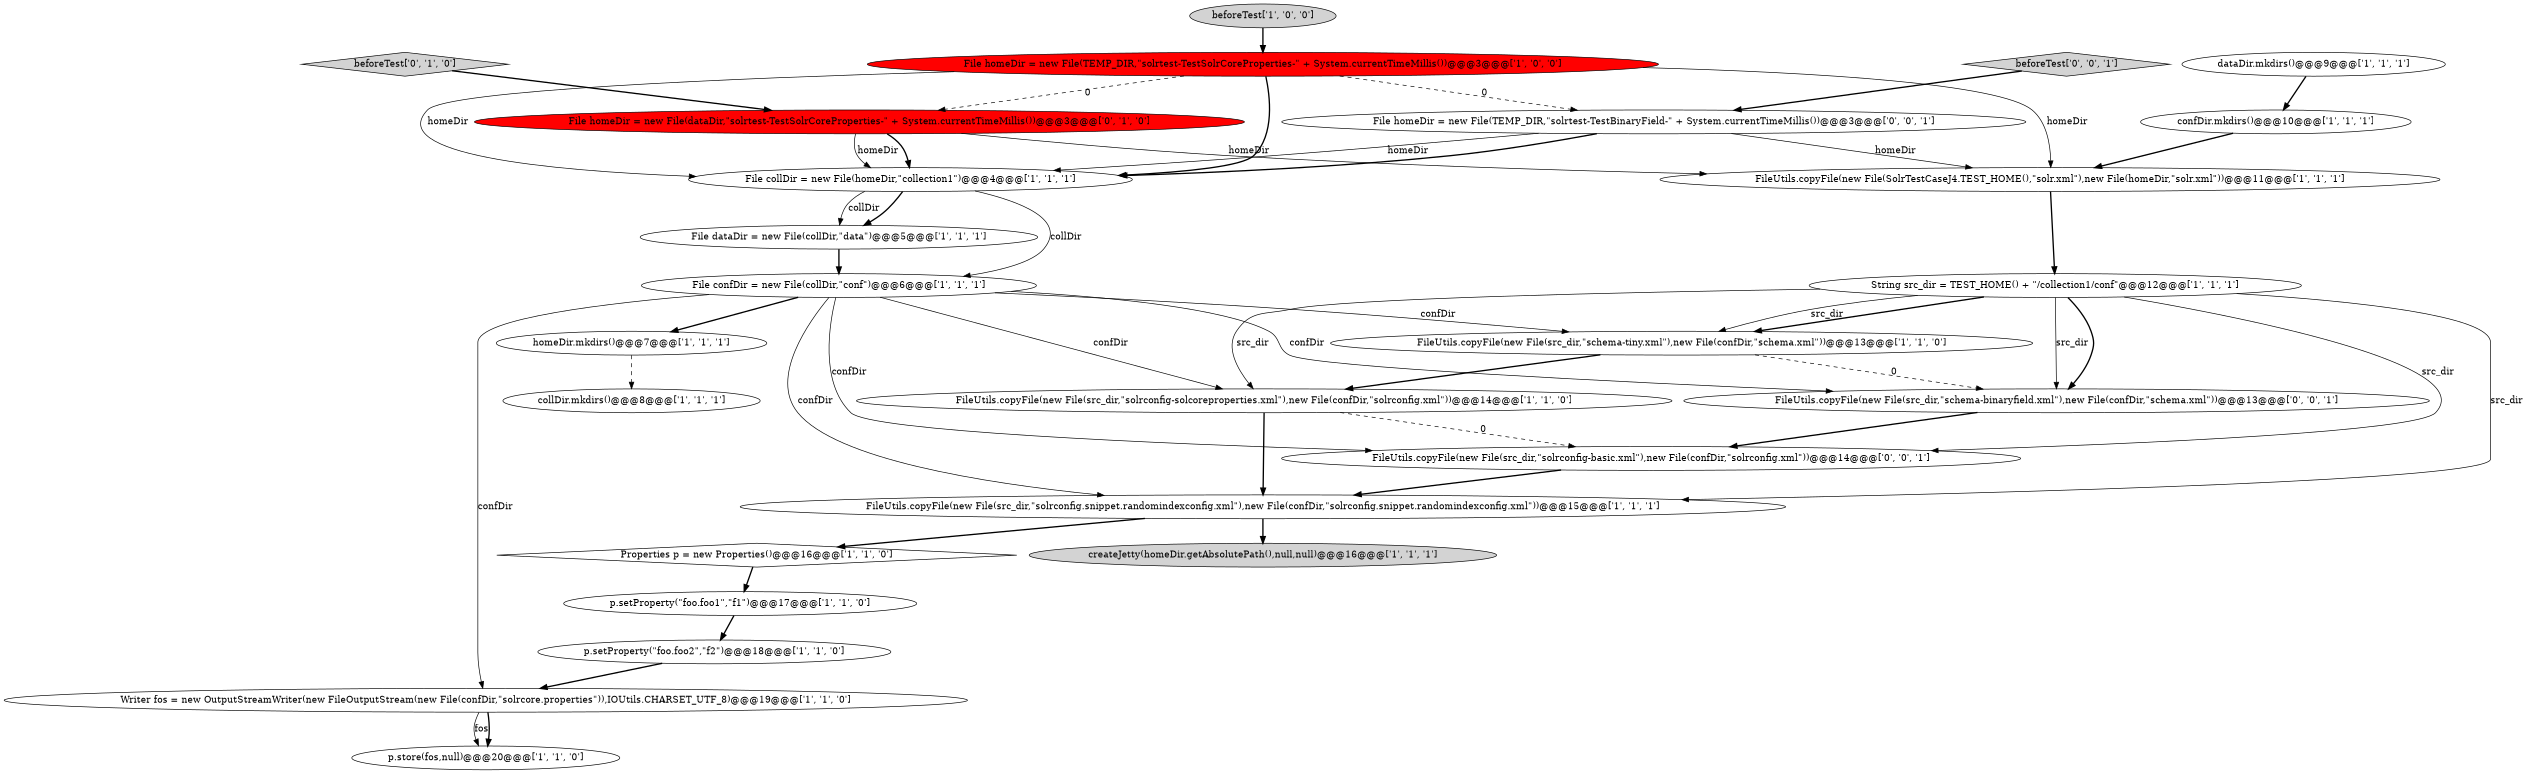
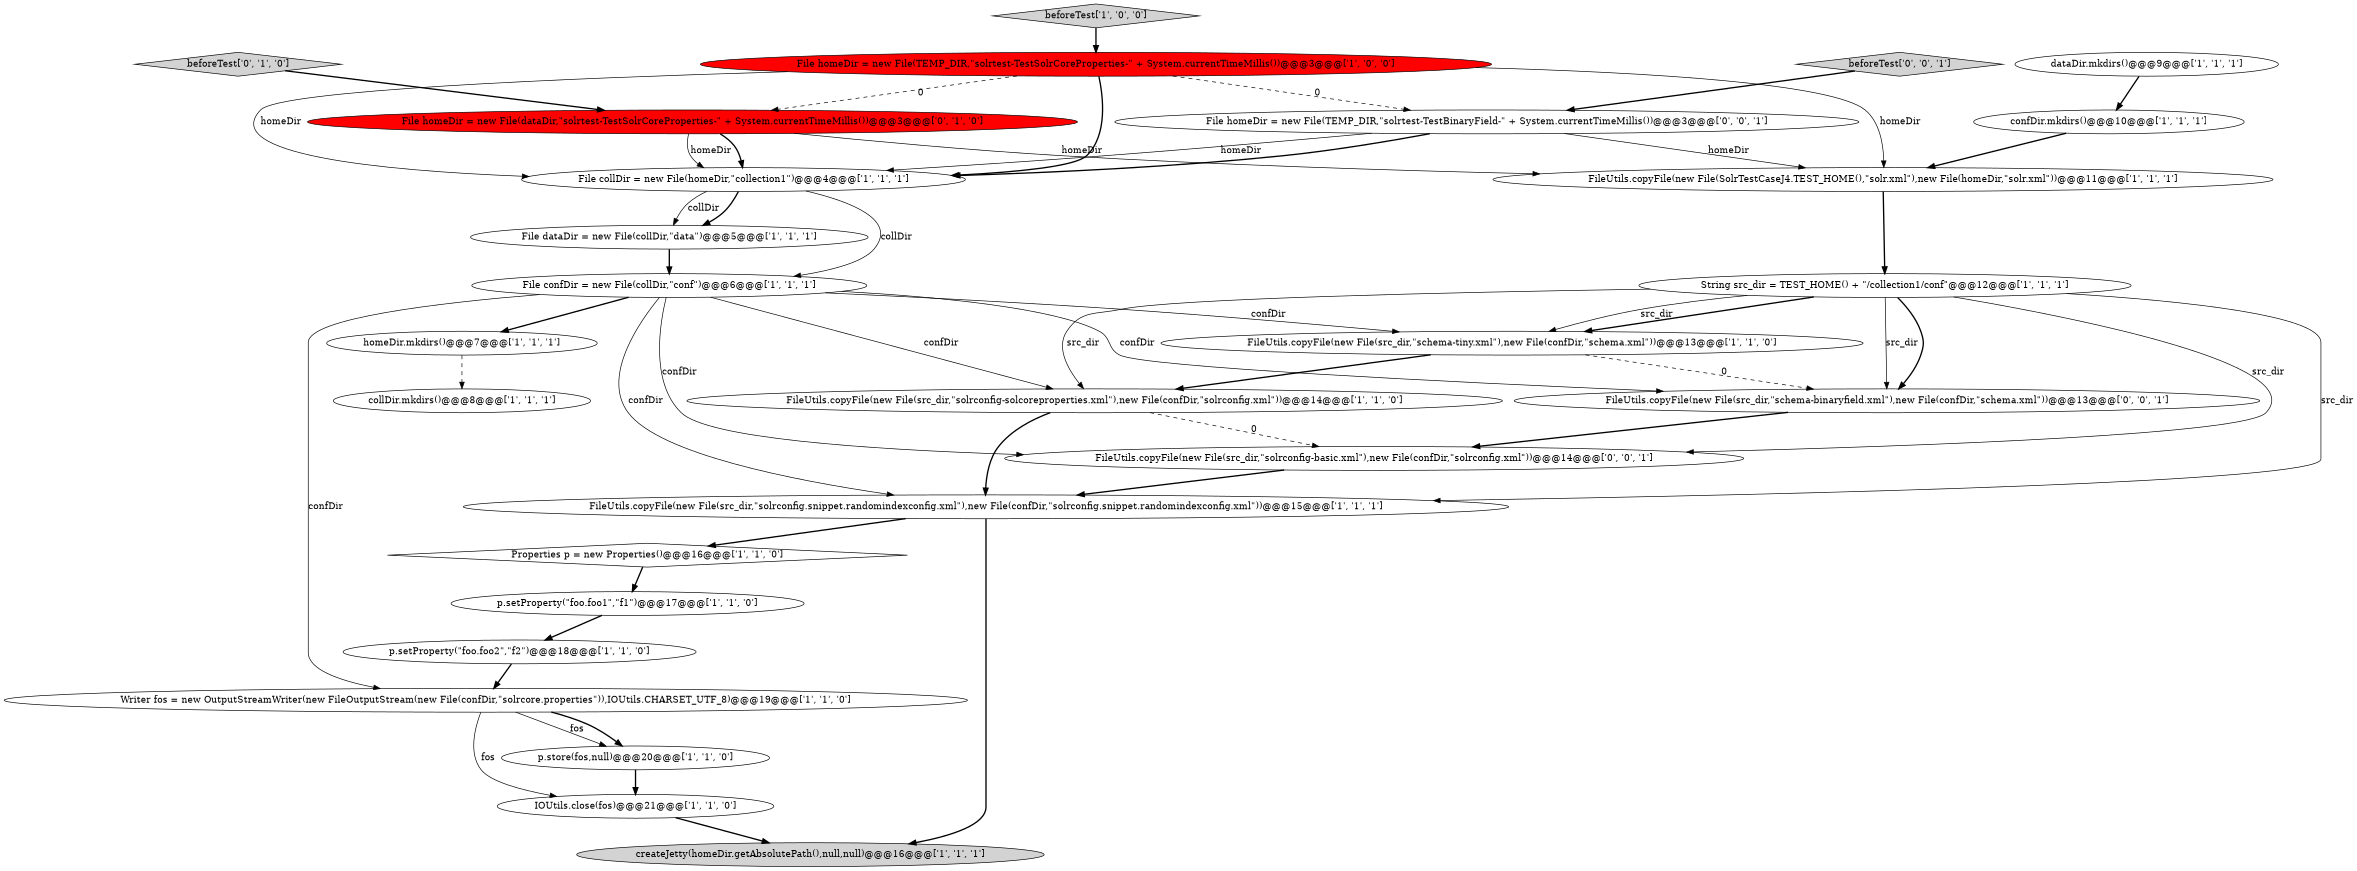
(1263, 16) -> (1096, 16)
none -> (636, 806)
